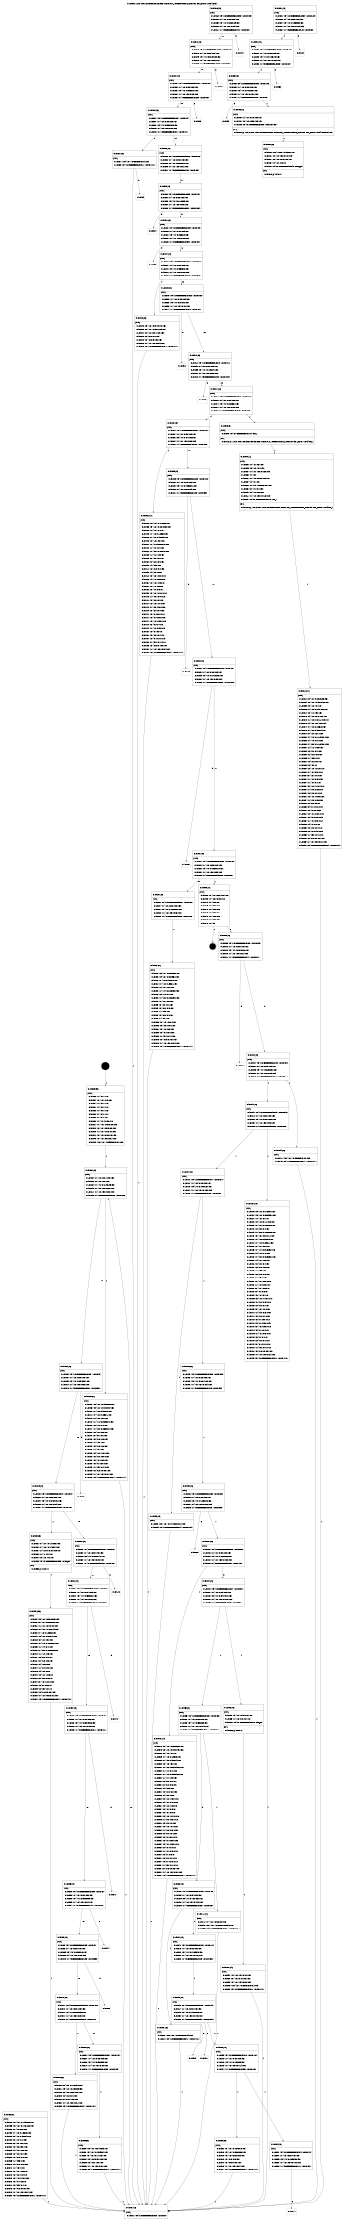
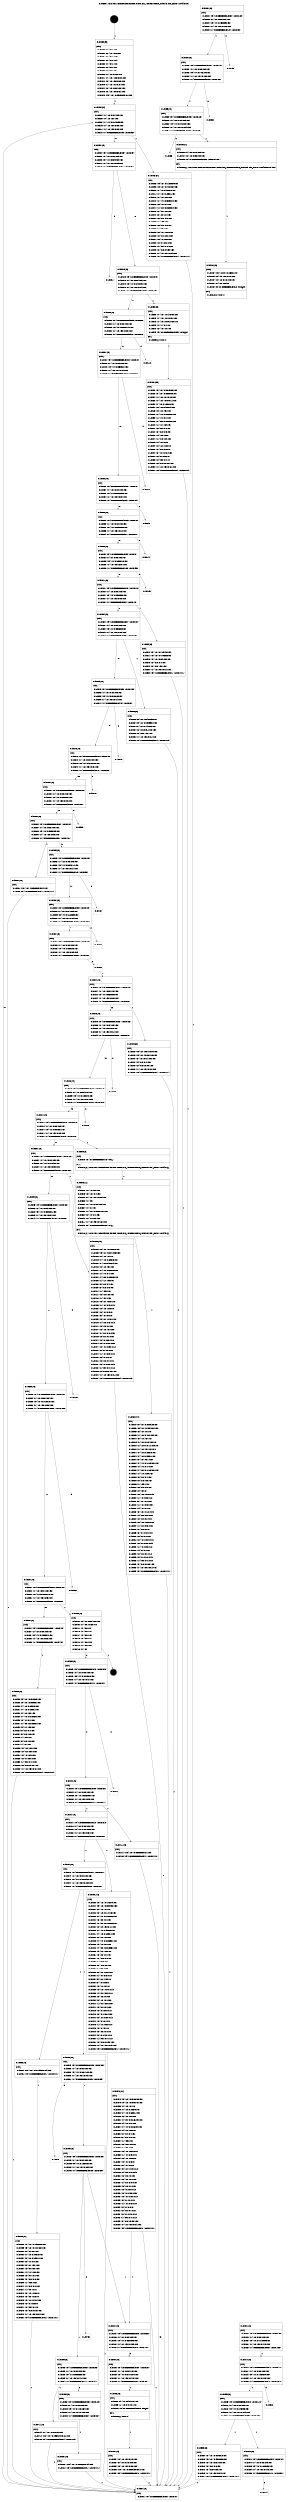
(138, 181) -> (89, 891)
(181, 248) -> (101, 973)
none -> (116, 658)
(176, 1648) -> (130, 2277)
(211, 1655) -> (80, 2265)
(317, 1719) -> (160, 2337)
(151, 1867) -> (37, 2155)
(193, 1921) -> none
(204, 2058) -> none
none -> (55, 2160)
